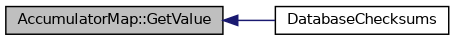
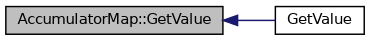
(362, 20) -> (320, 20)
